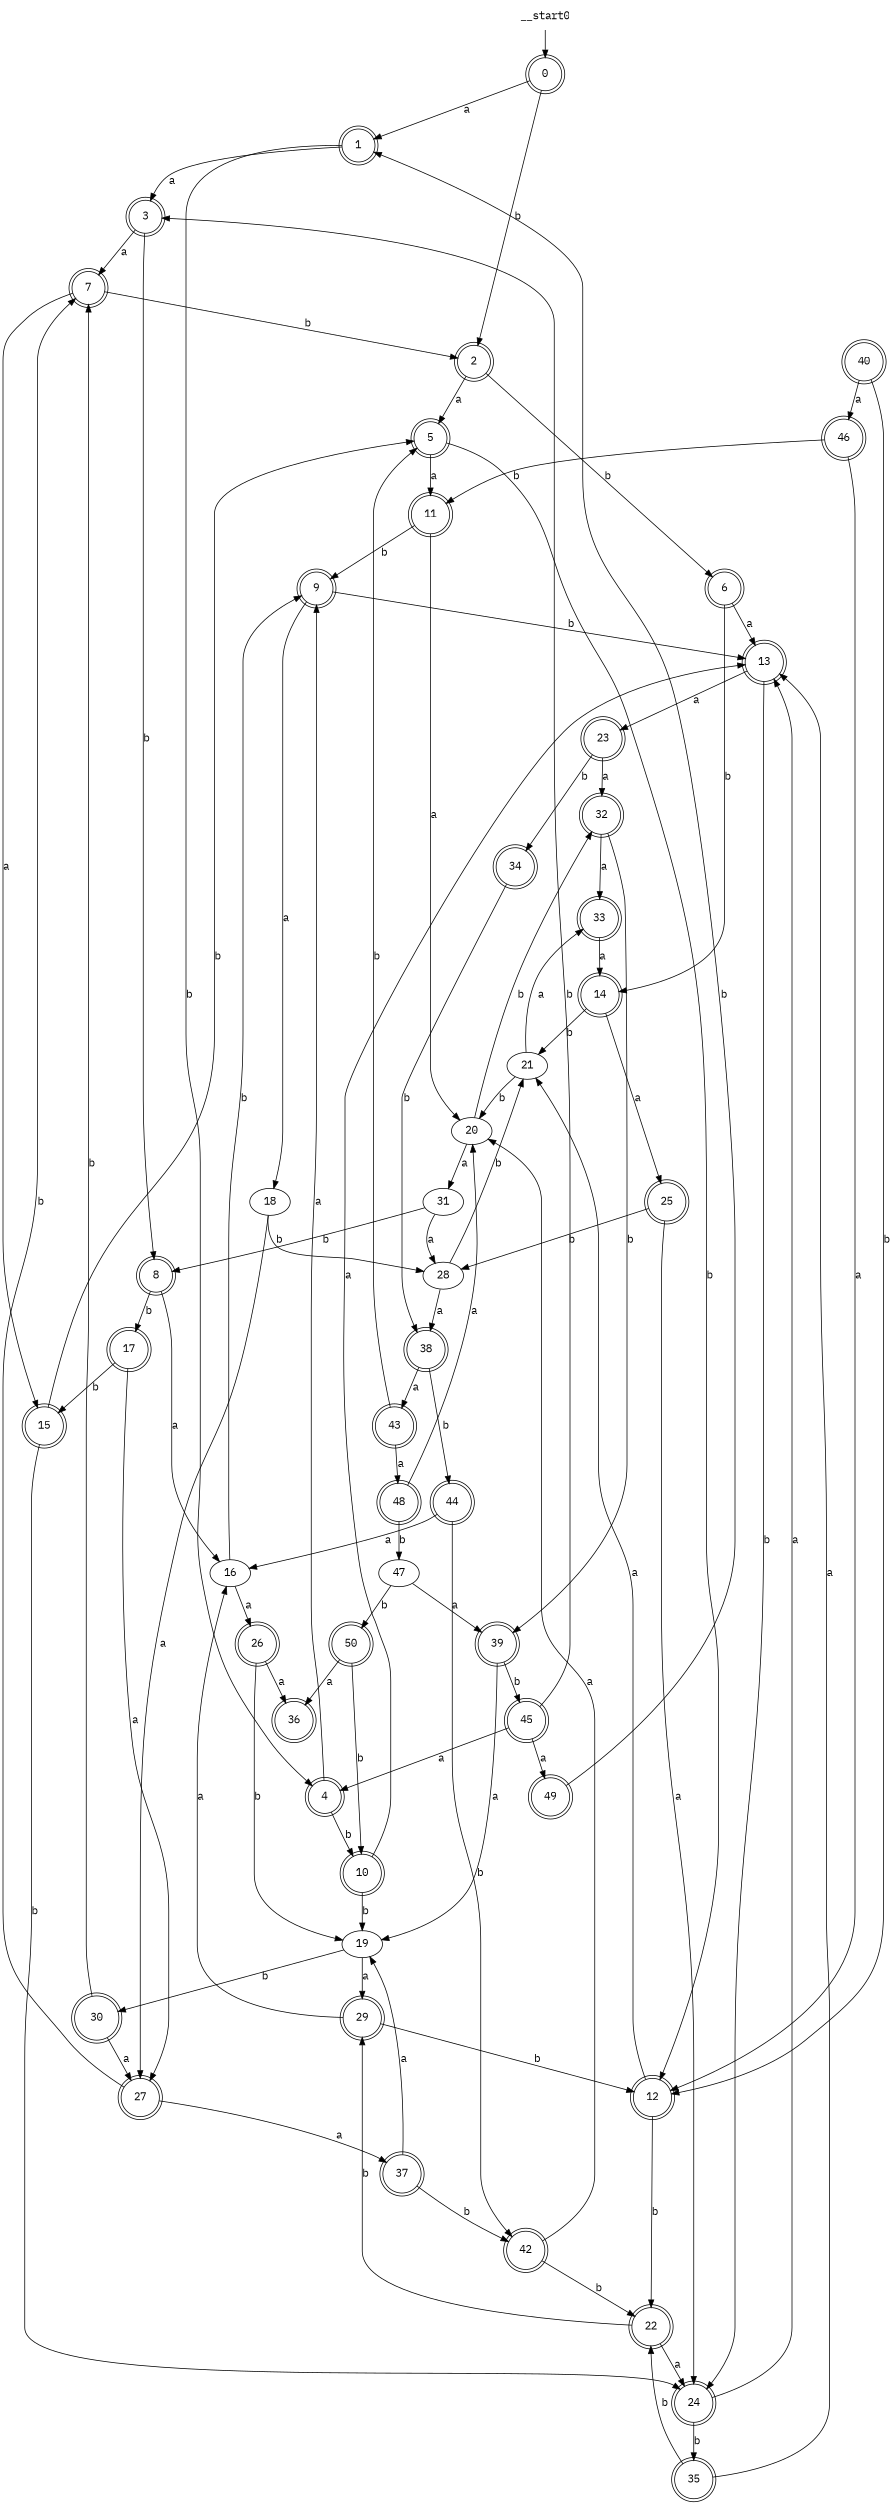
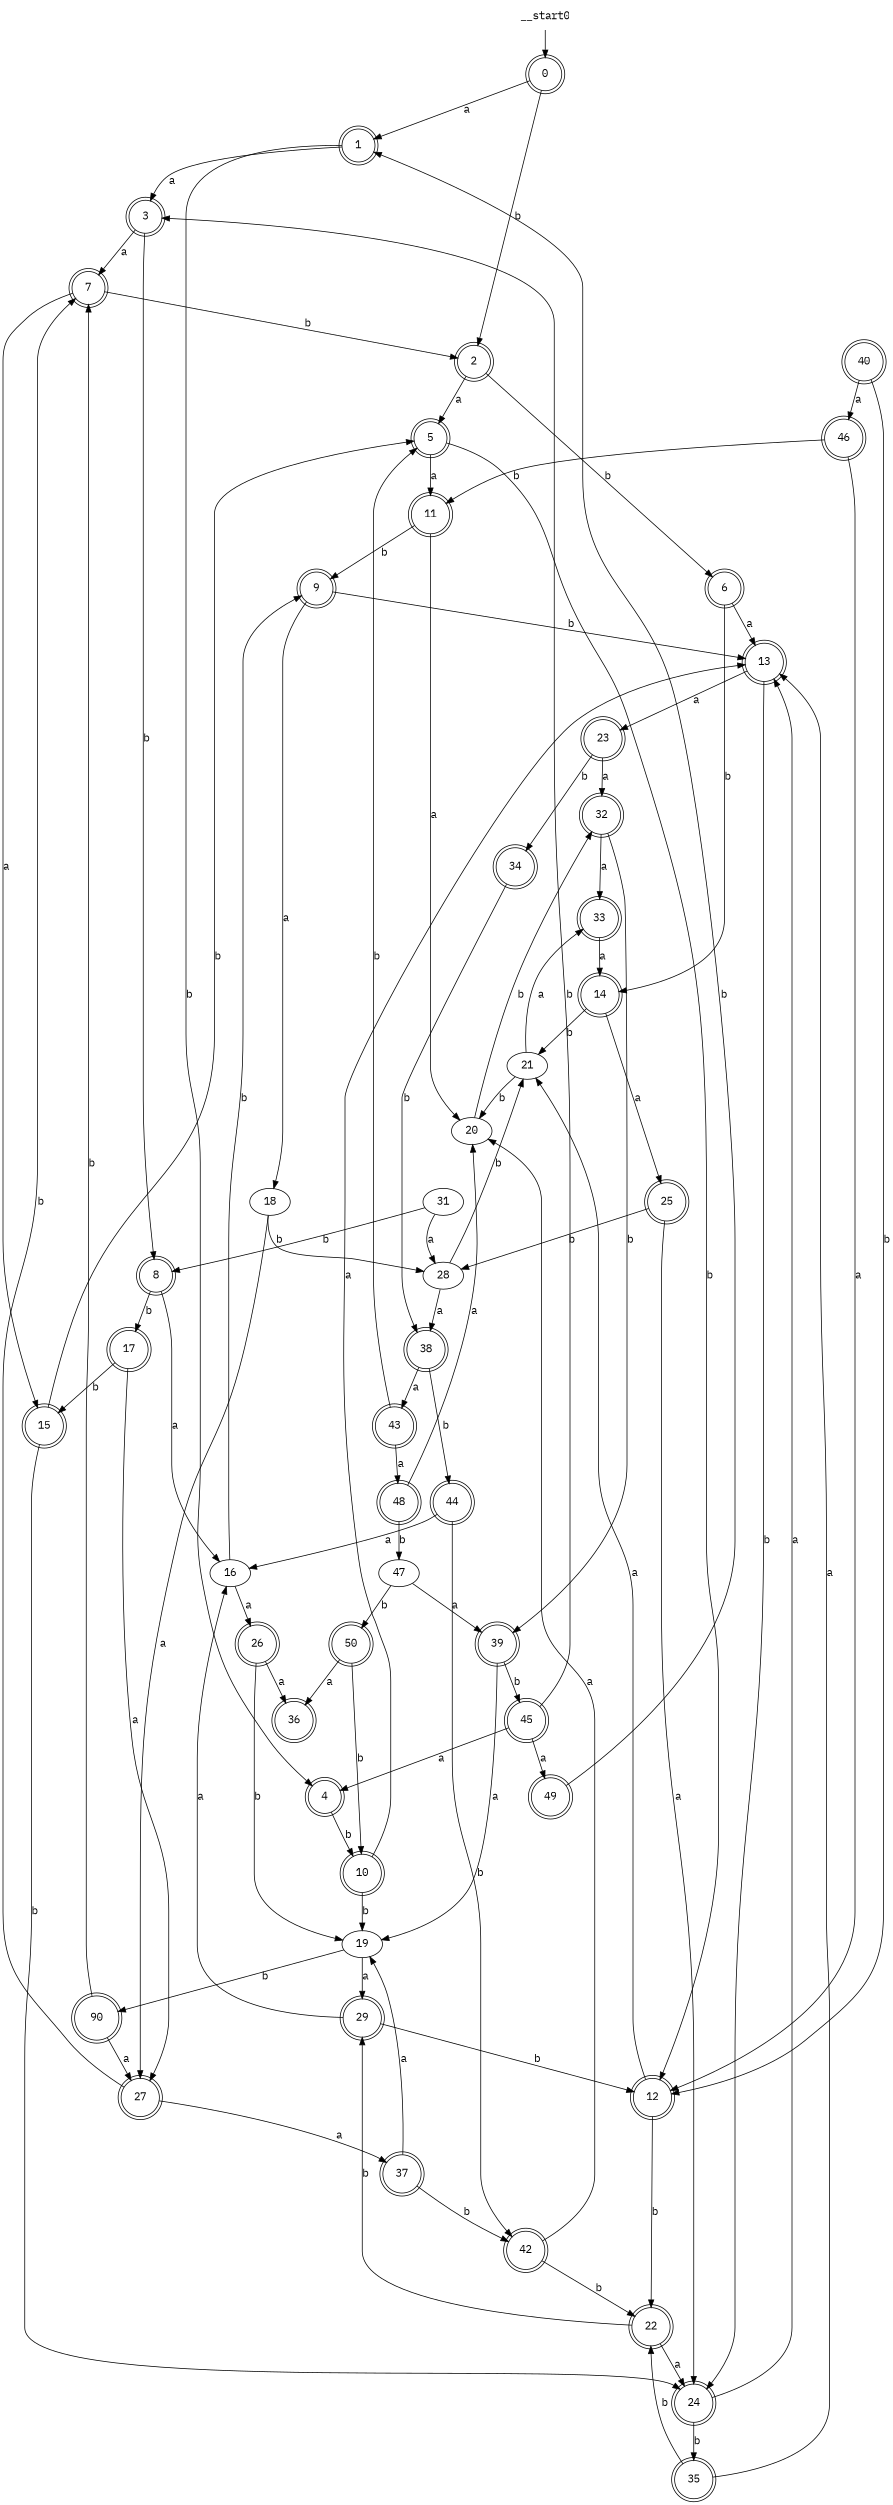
(459, 1163) -> none
(314, 1197) -> none
(97, 2018) -> (97, 2018)
